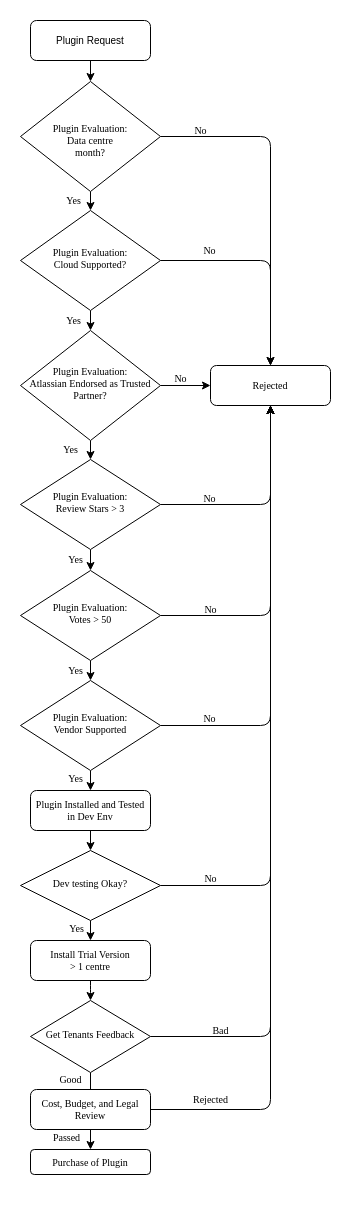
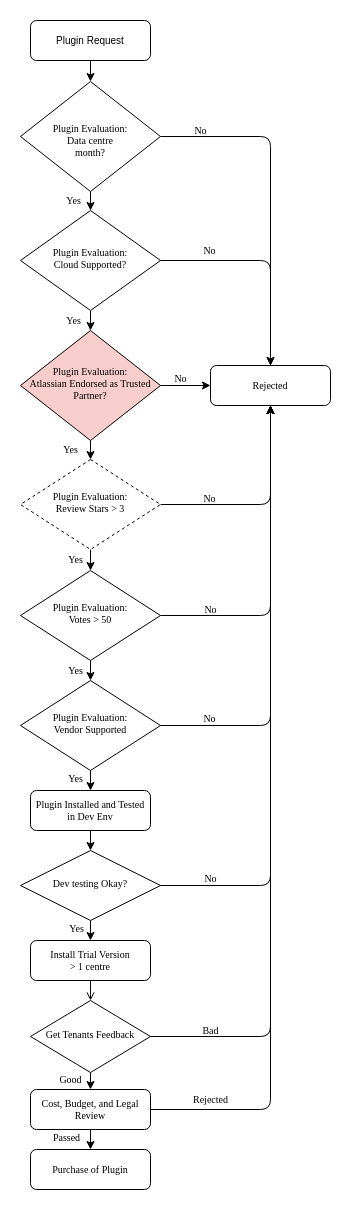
(91, 386) -> (91, 386)
(91, 505) -> (91, 505)
(91, 992) -> (91, 994)
(221, 1031) -> (211, 1031)
(91, 1084) -> (91, 1081)
(91, 1162) -> (91, 1170)
